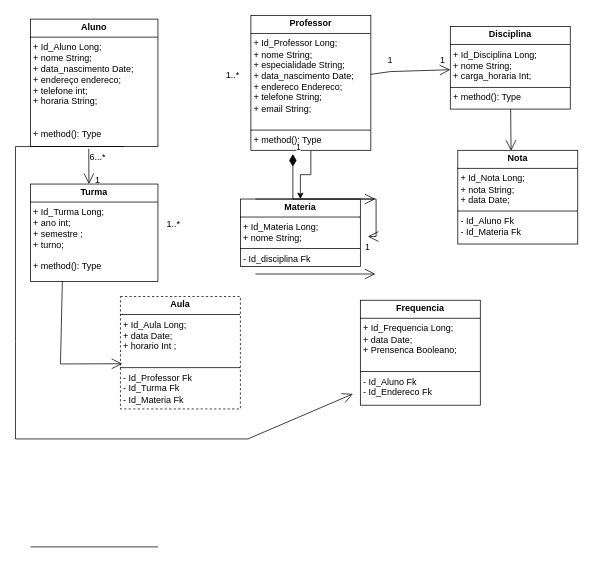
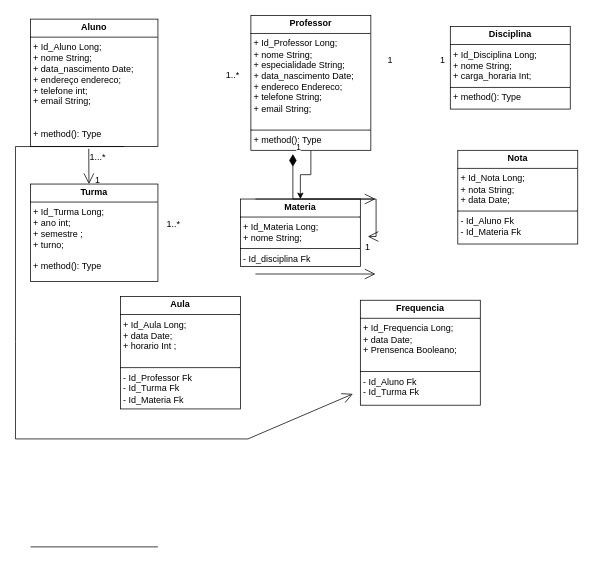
(84, 62) -> (84, 62)
(409, 71) -> none
(511, 129) -> none
(98, 158) -> (98, 158)
(409, 333) -> (409, 333)
(61, 353) -> none
(180, 353) -> (180, 353)
